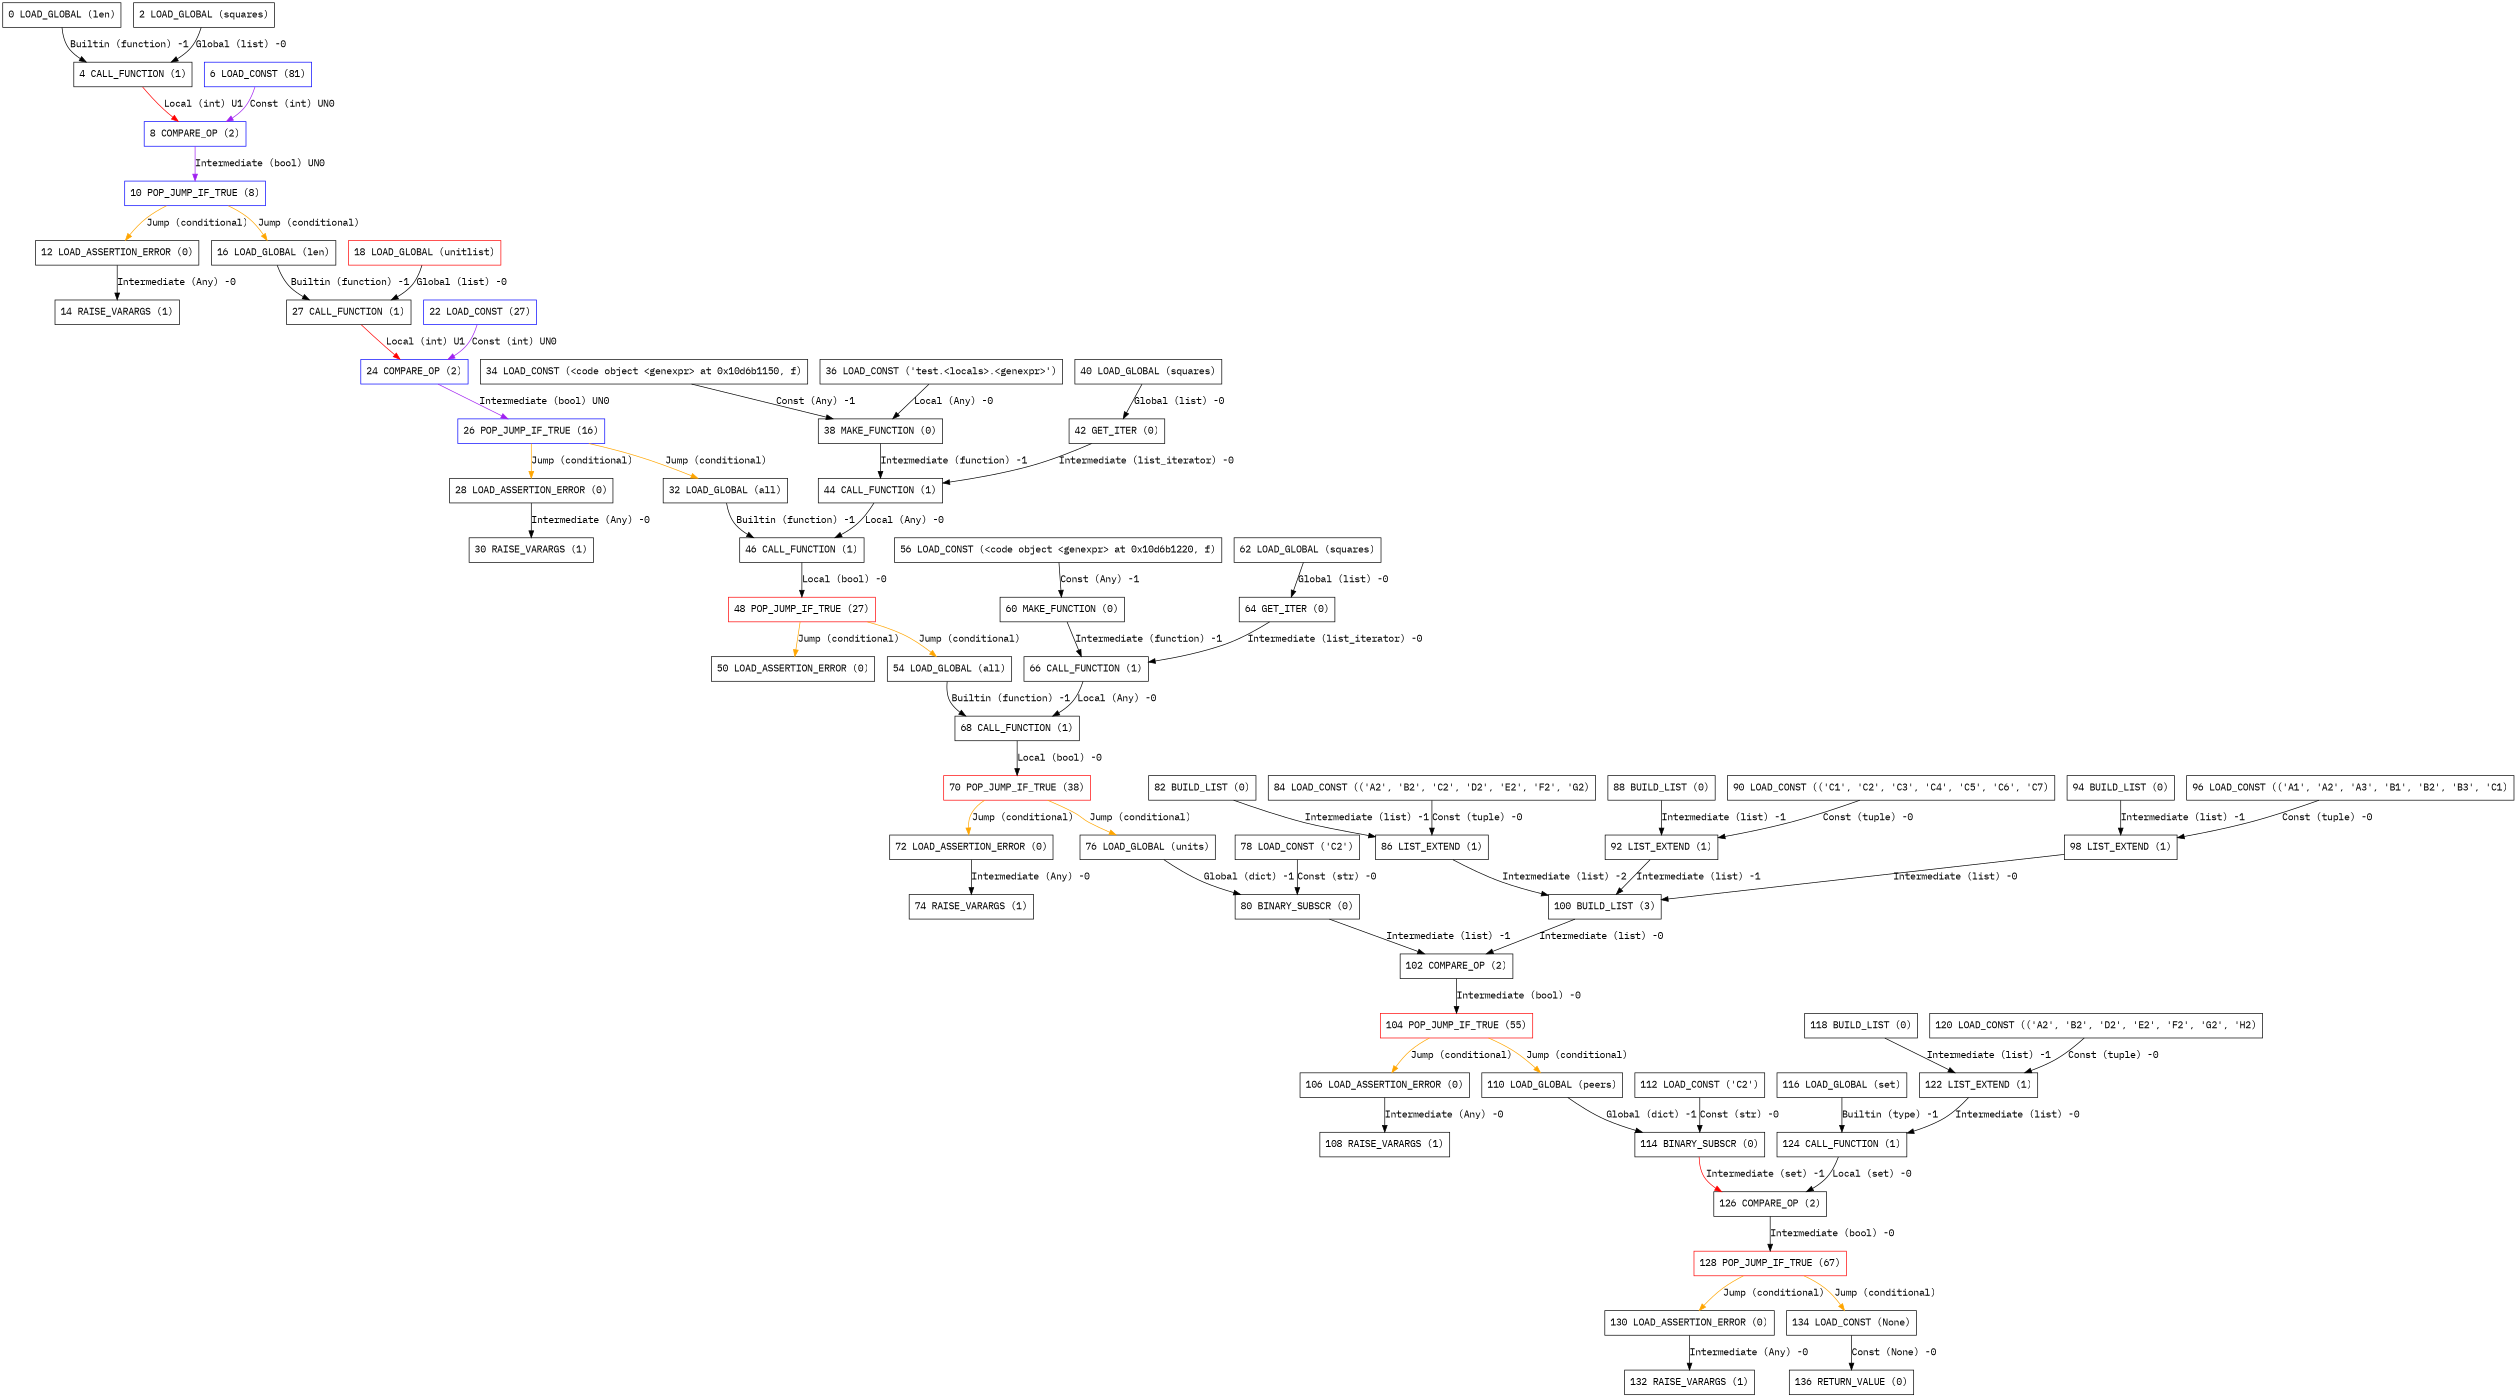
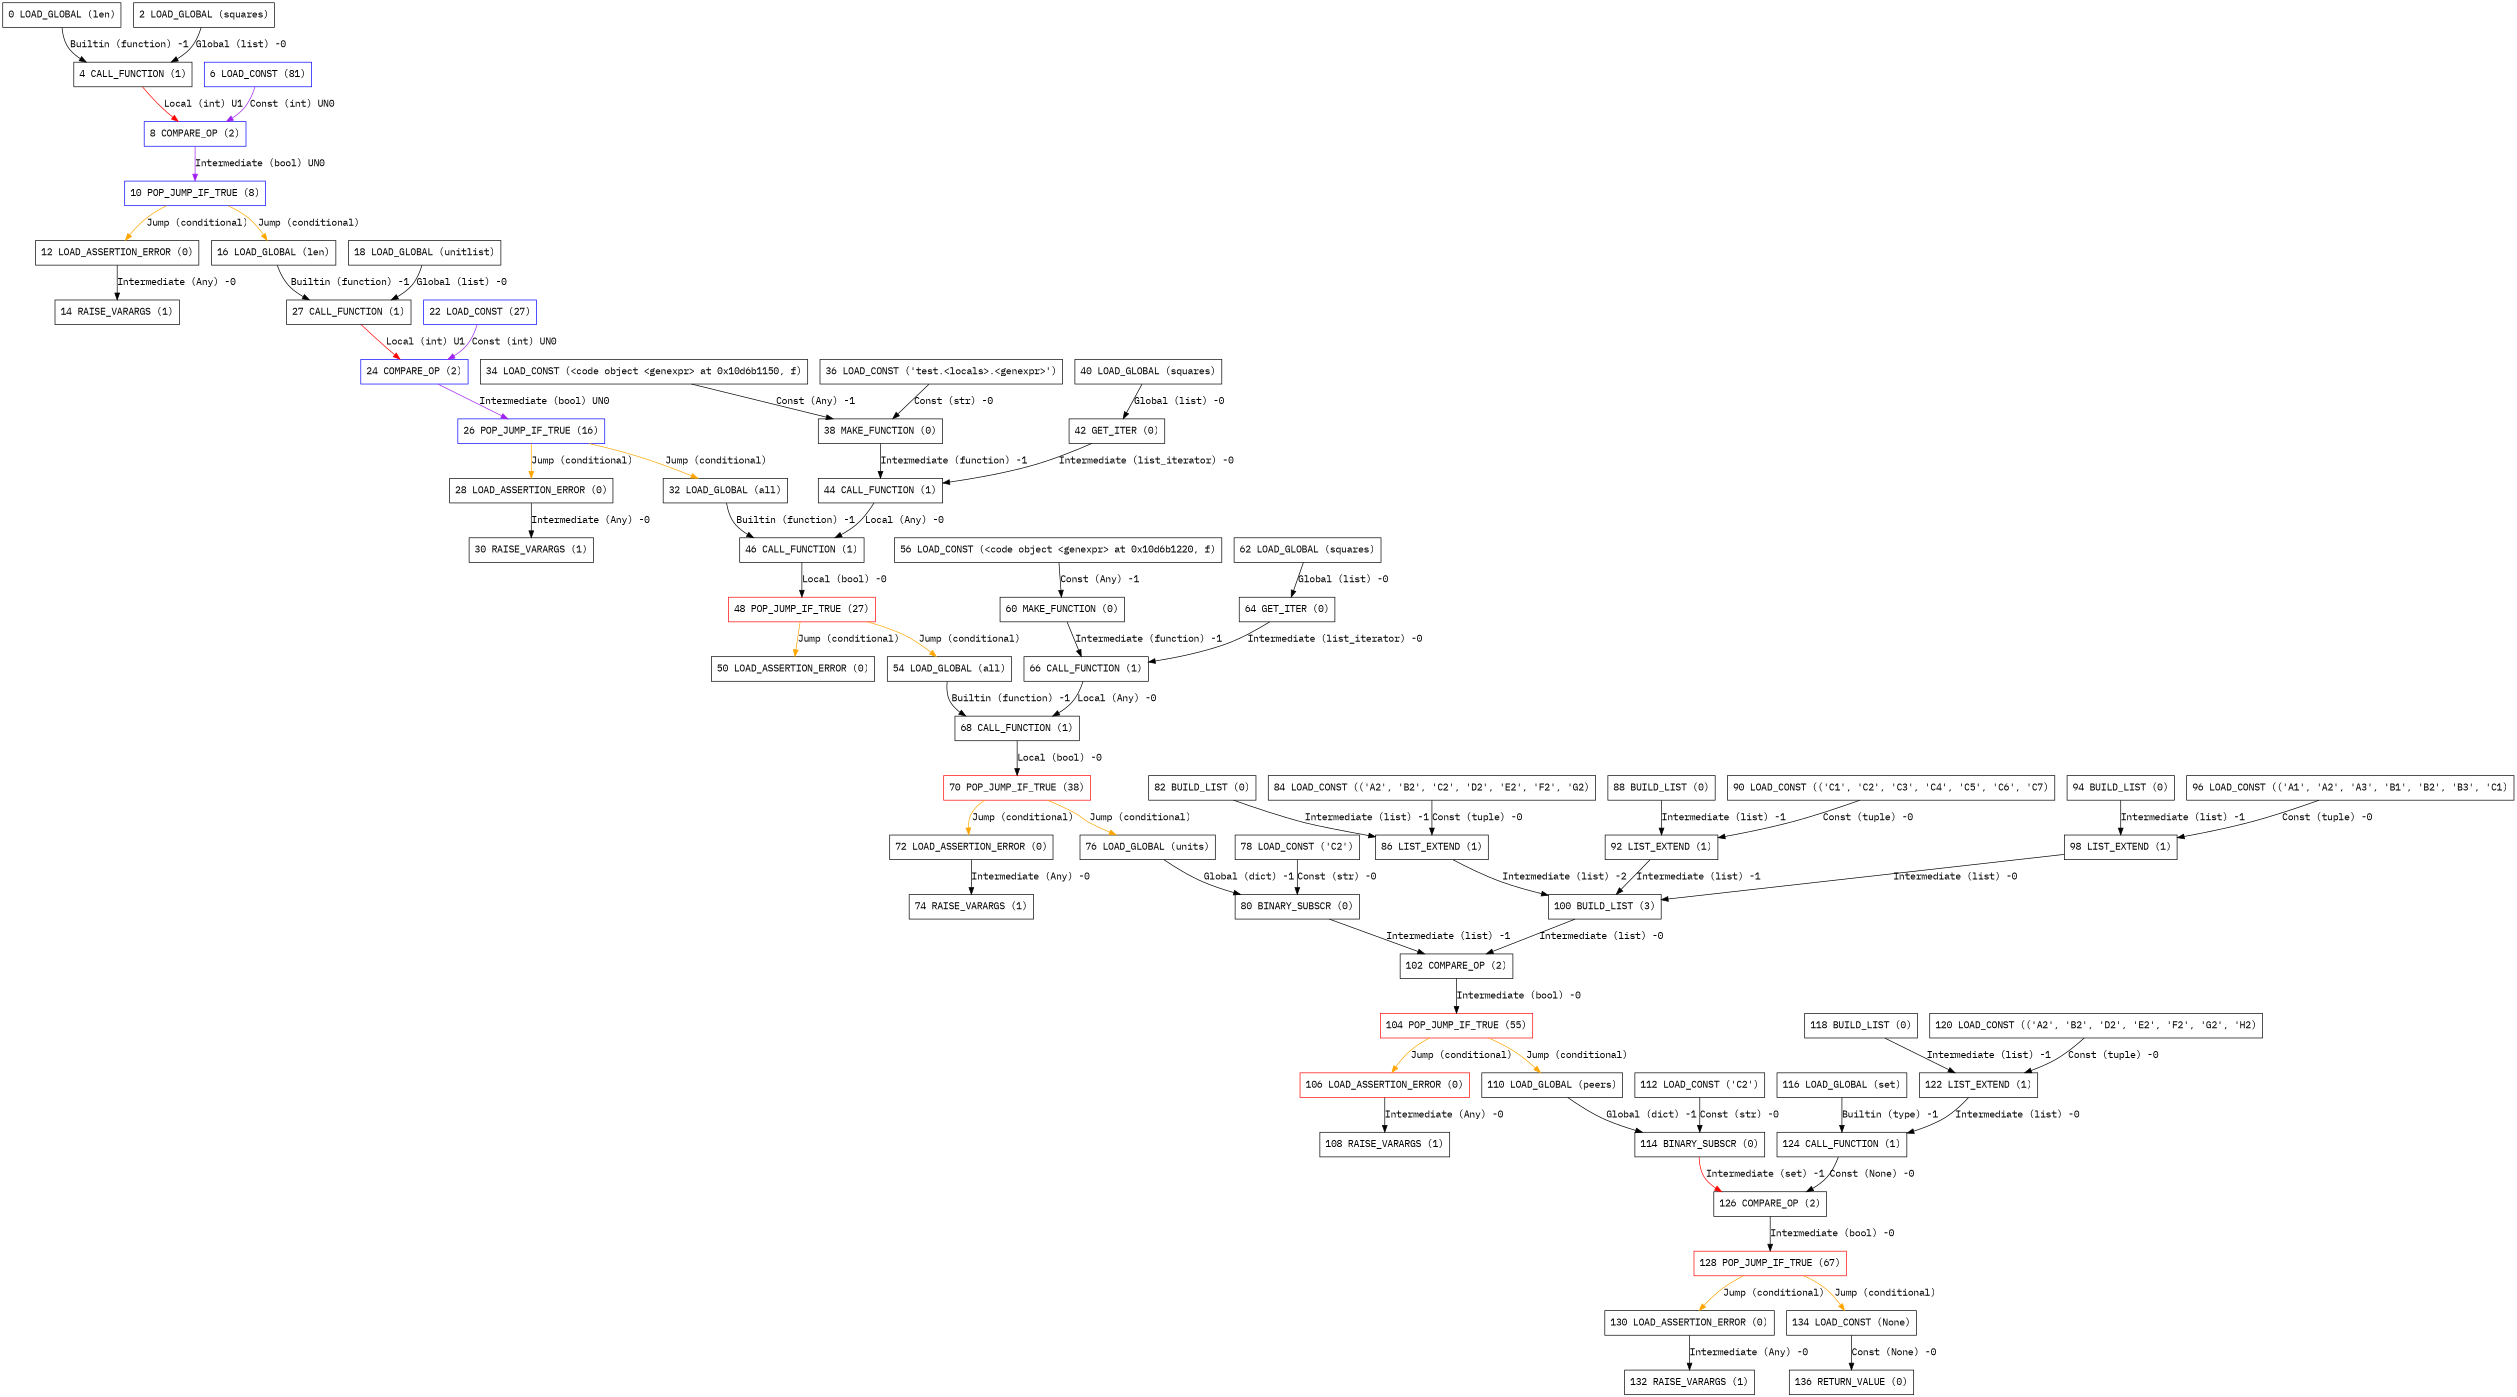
(425, 253) -> (425, 253)
(954, 401) -> (954, 401)
(1385, 1085) -> (1385, 1085)
(1872, 1174) -> (1872, 1174)
